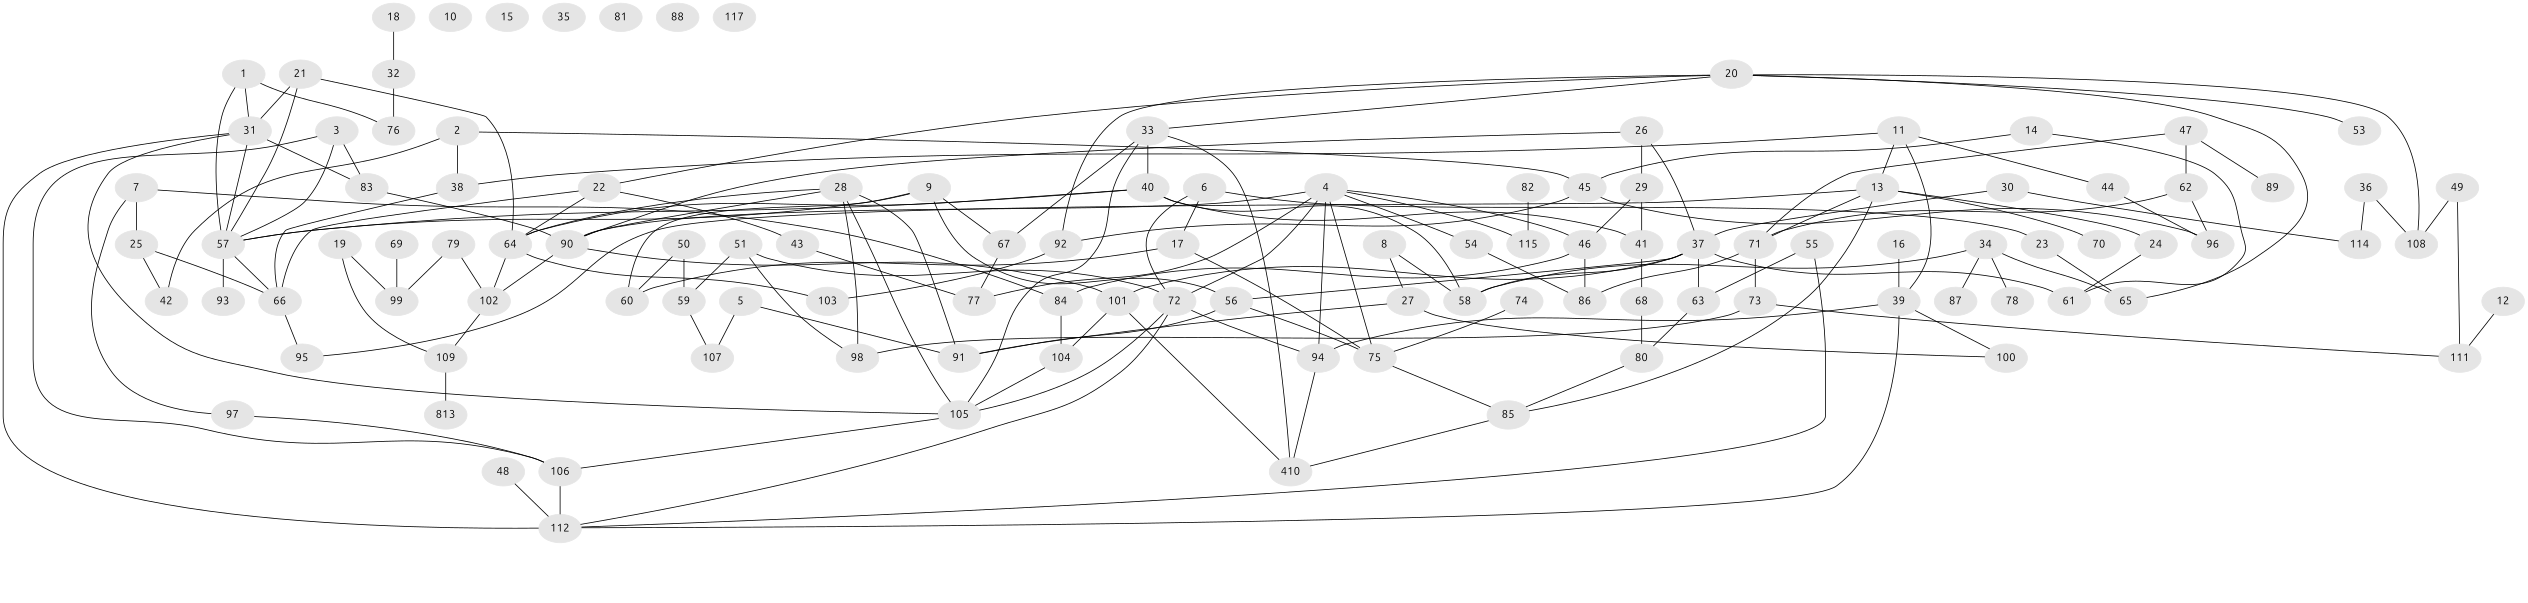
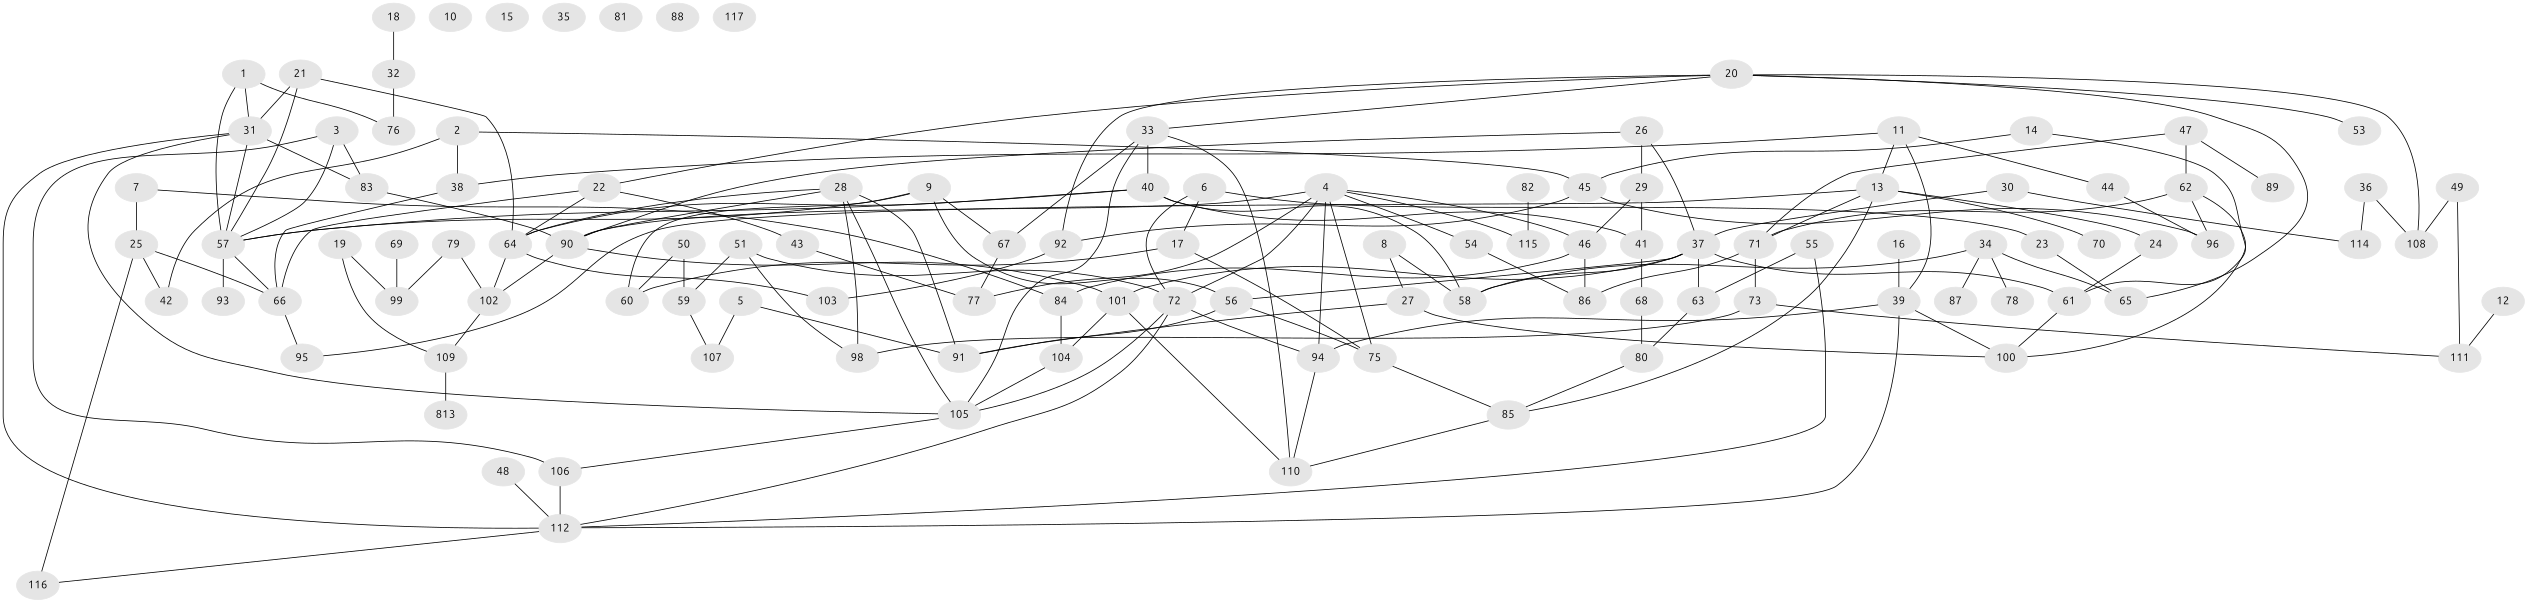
(1522, 301) -> none
none -> (2184, 314)
none -> (2043, 325)
(233, 415) -> none
(1291, 472) -> (1291, 472)
none -> (38, 585)
